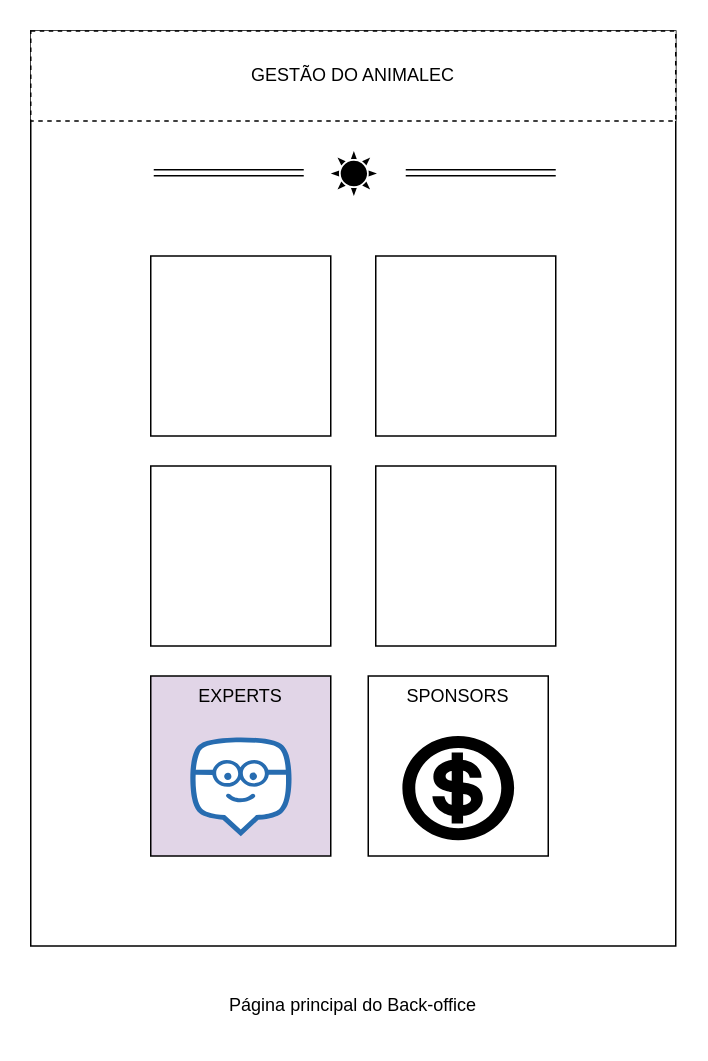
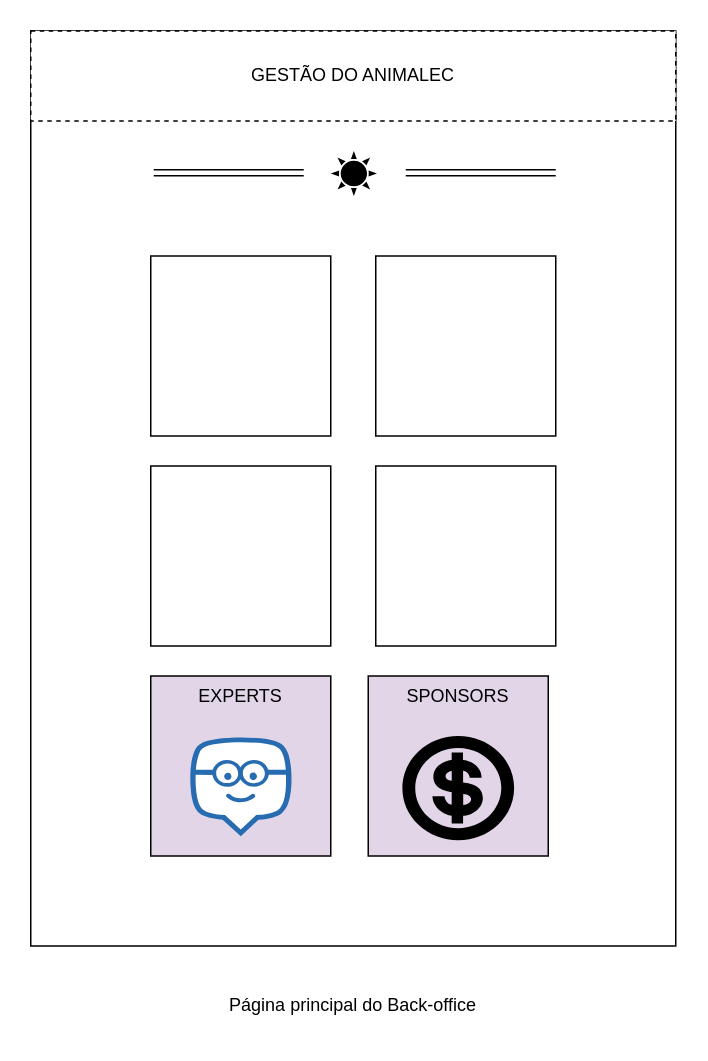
(458, 697) -> (458, 697)
